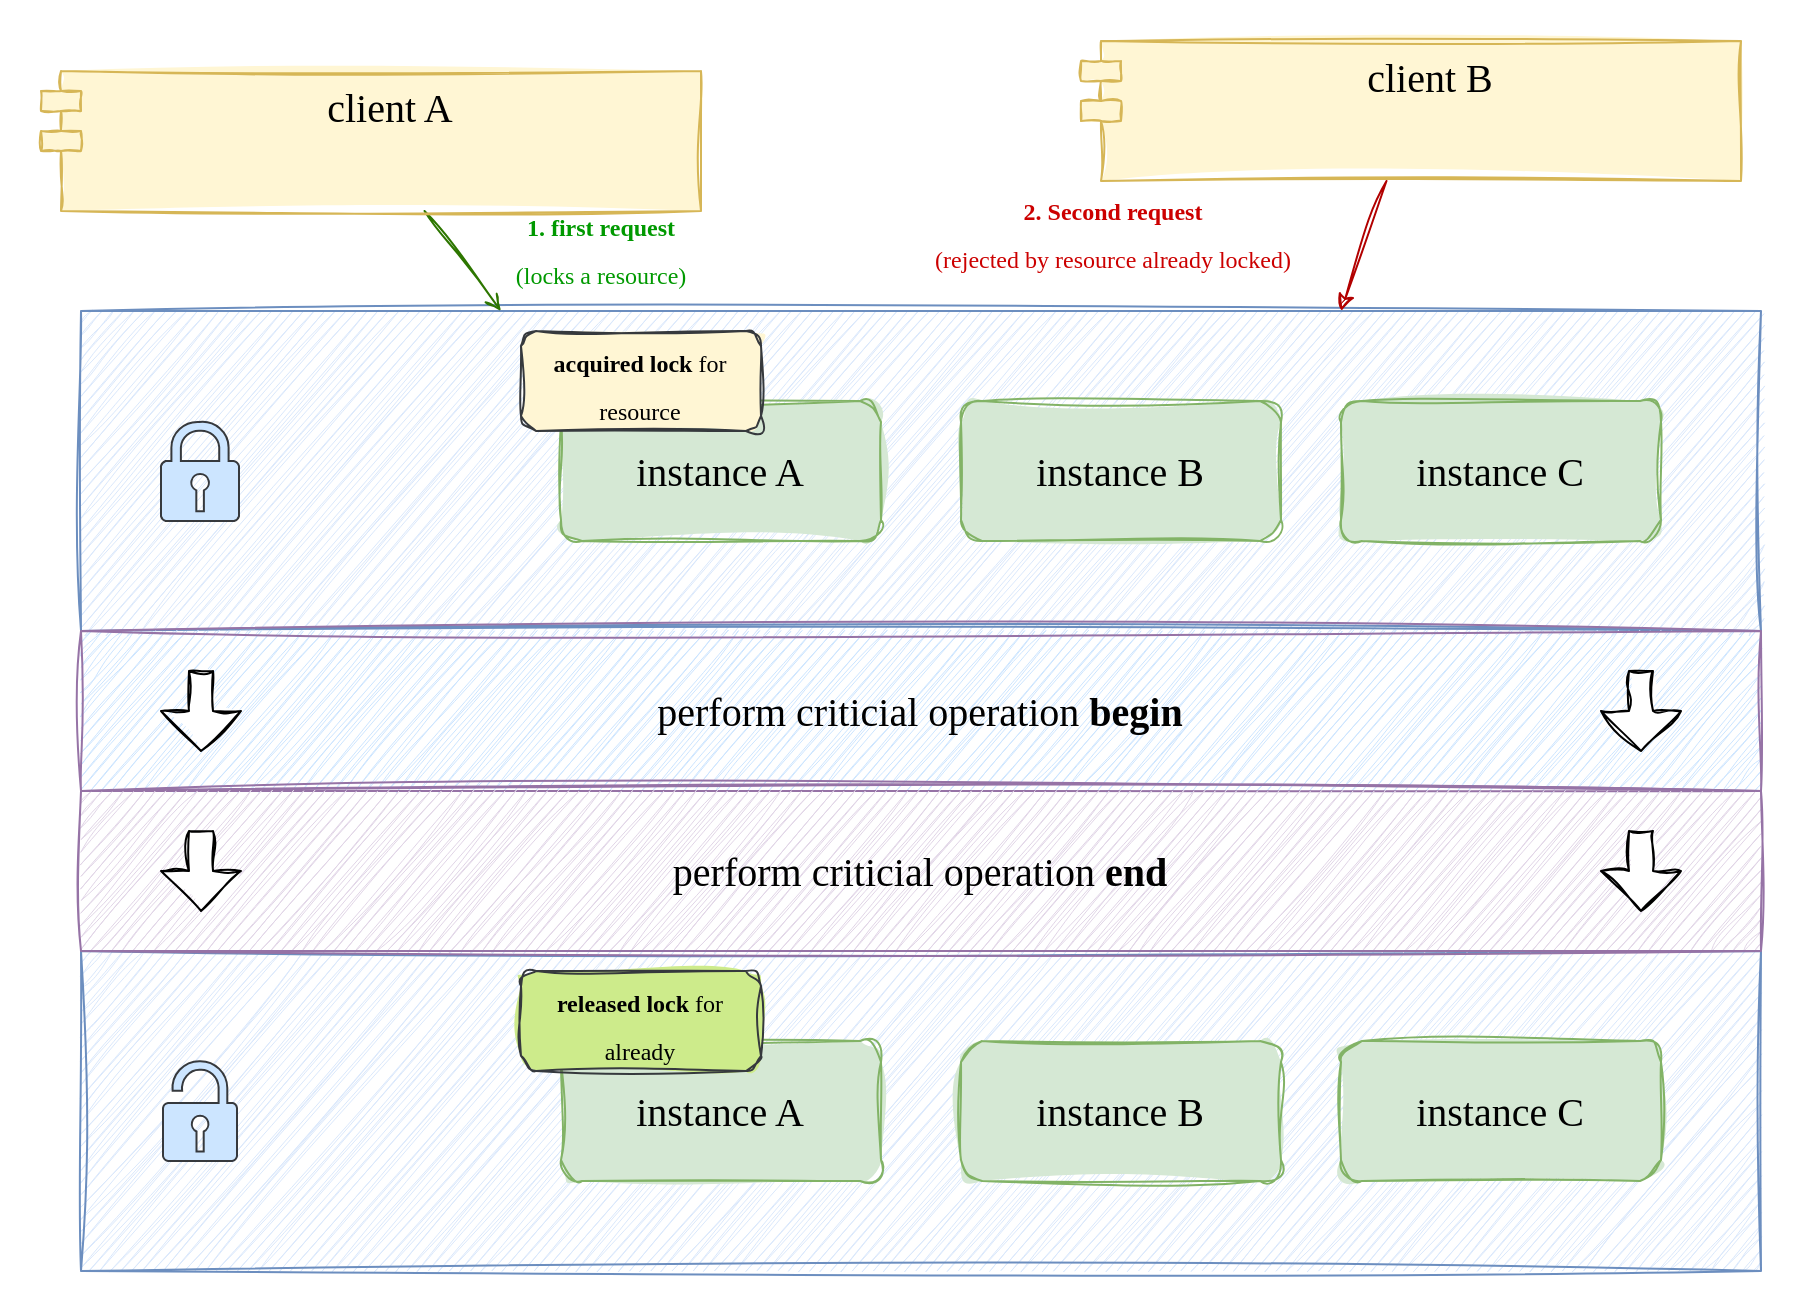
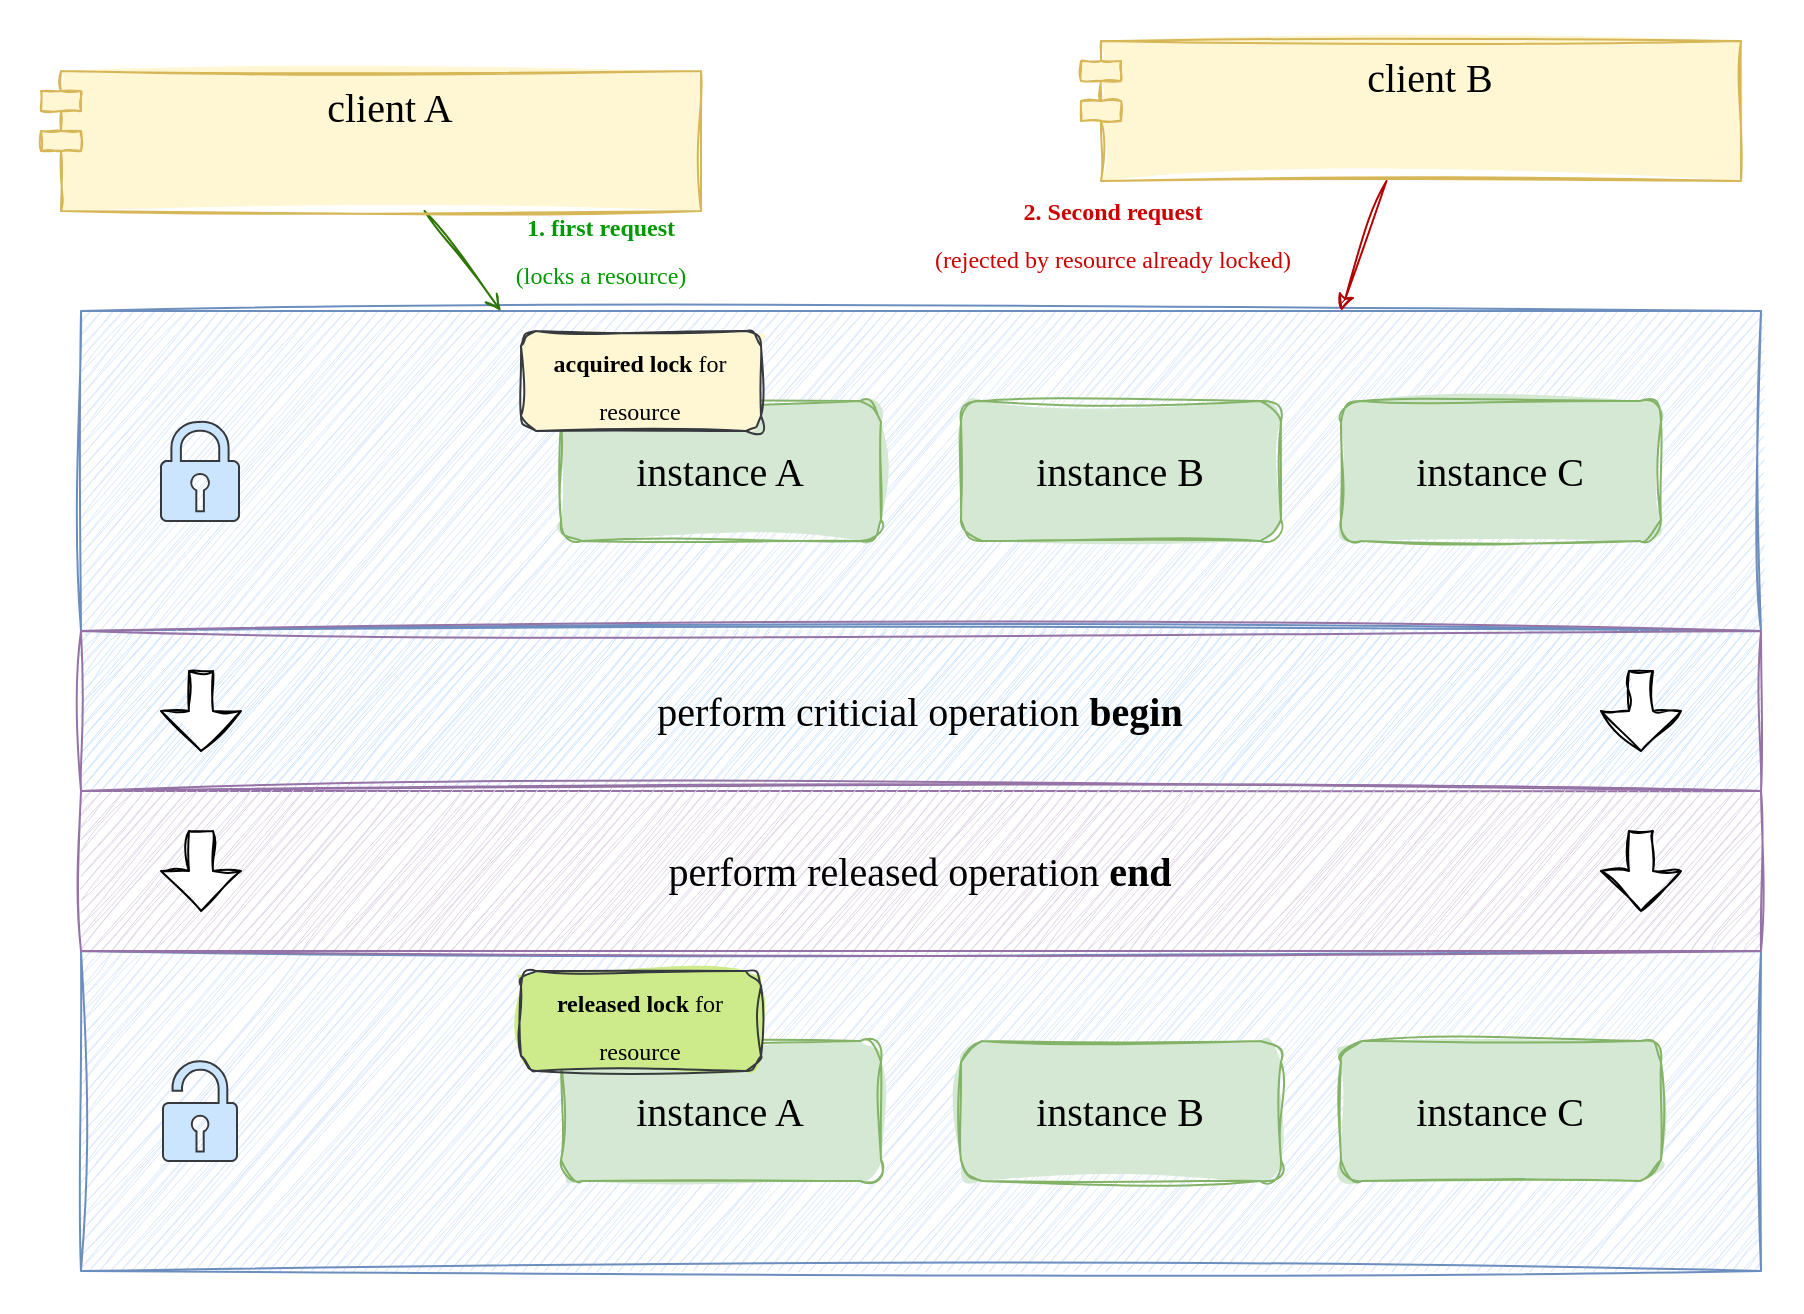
(921, 871) -> (921, 871)
(641, 1021) -> (641, 1021)
